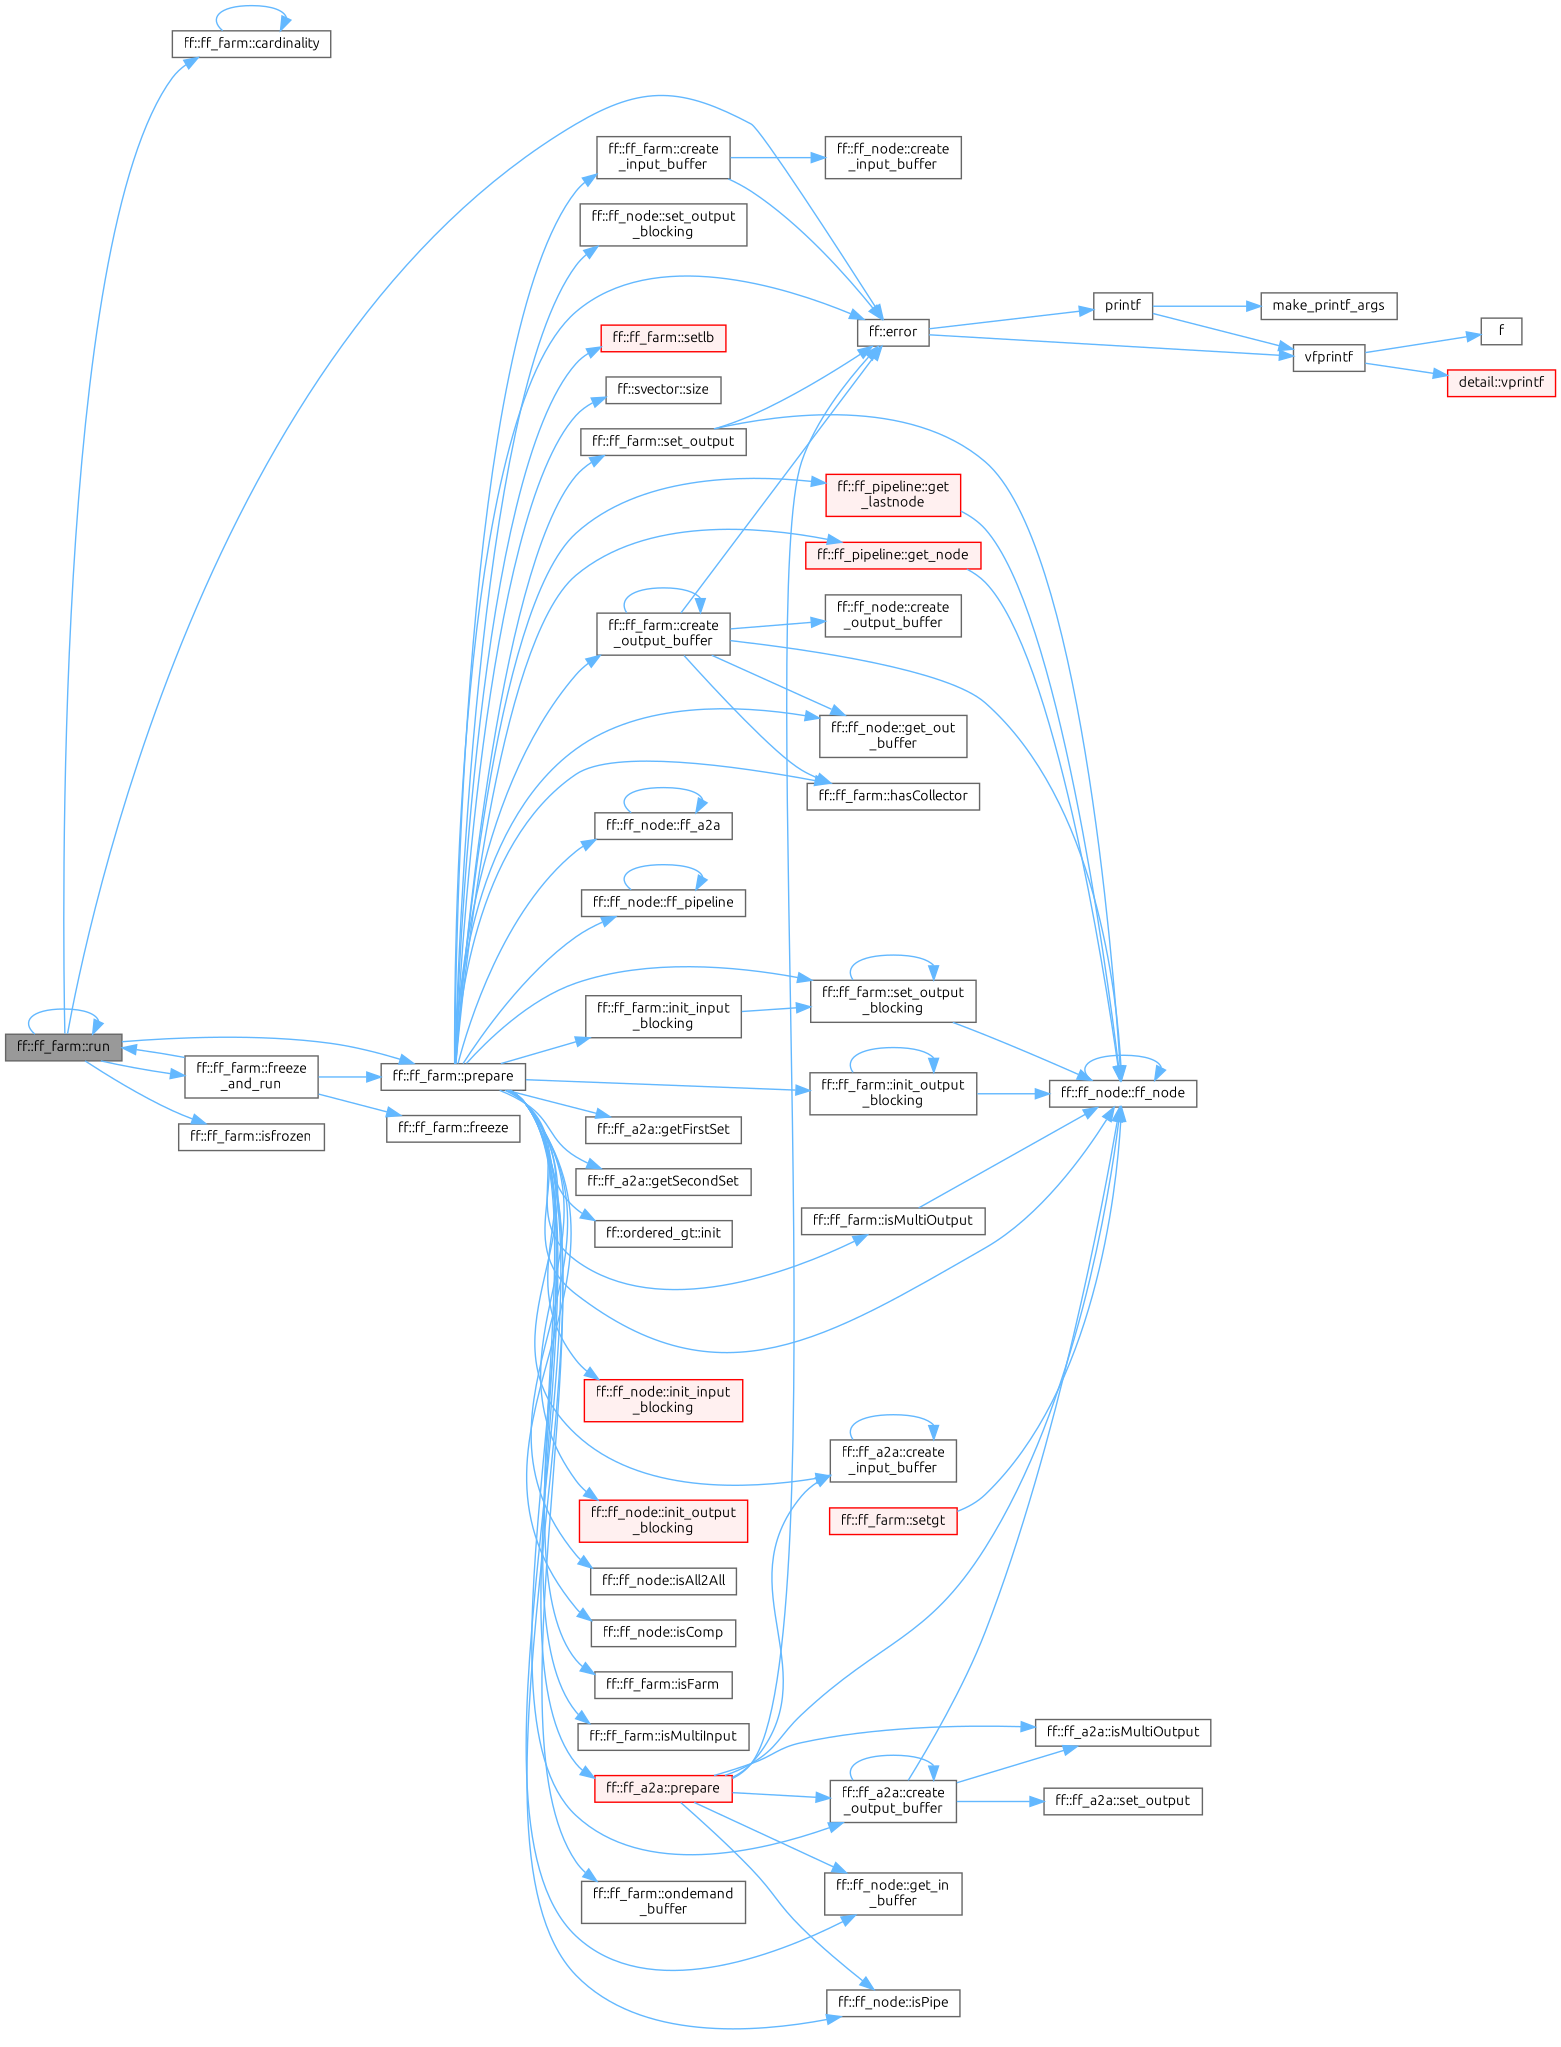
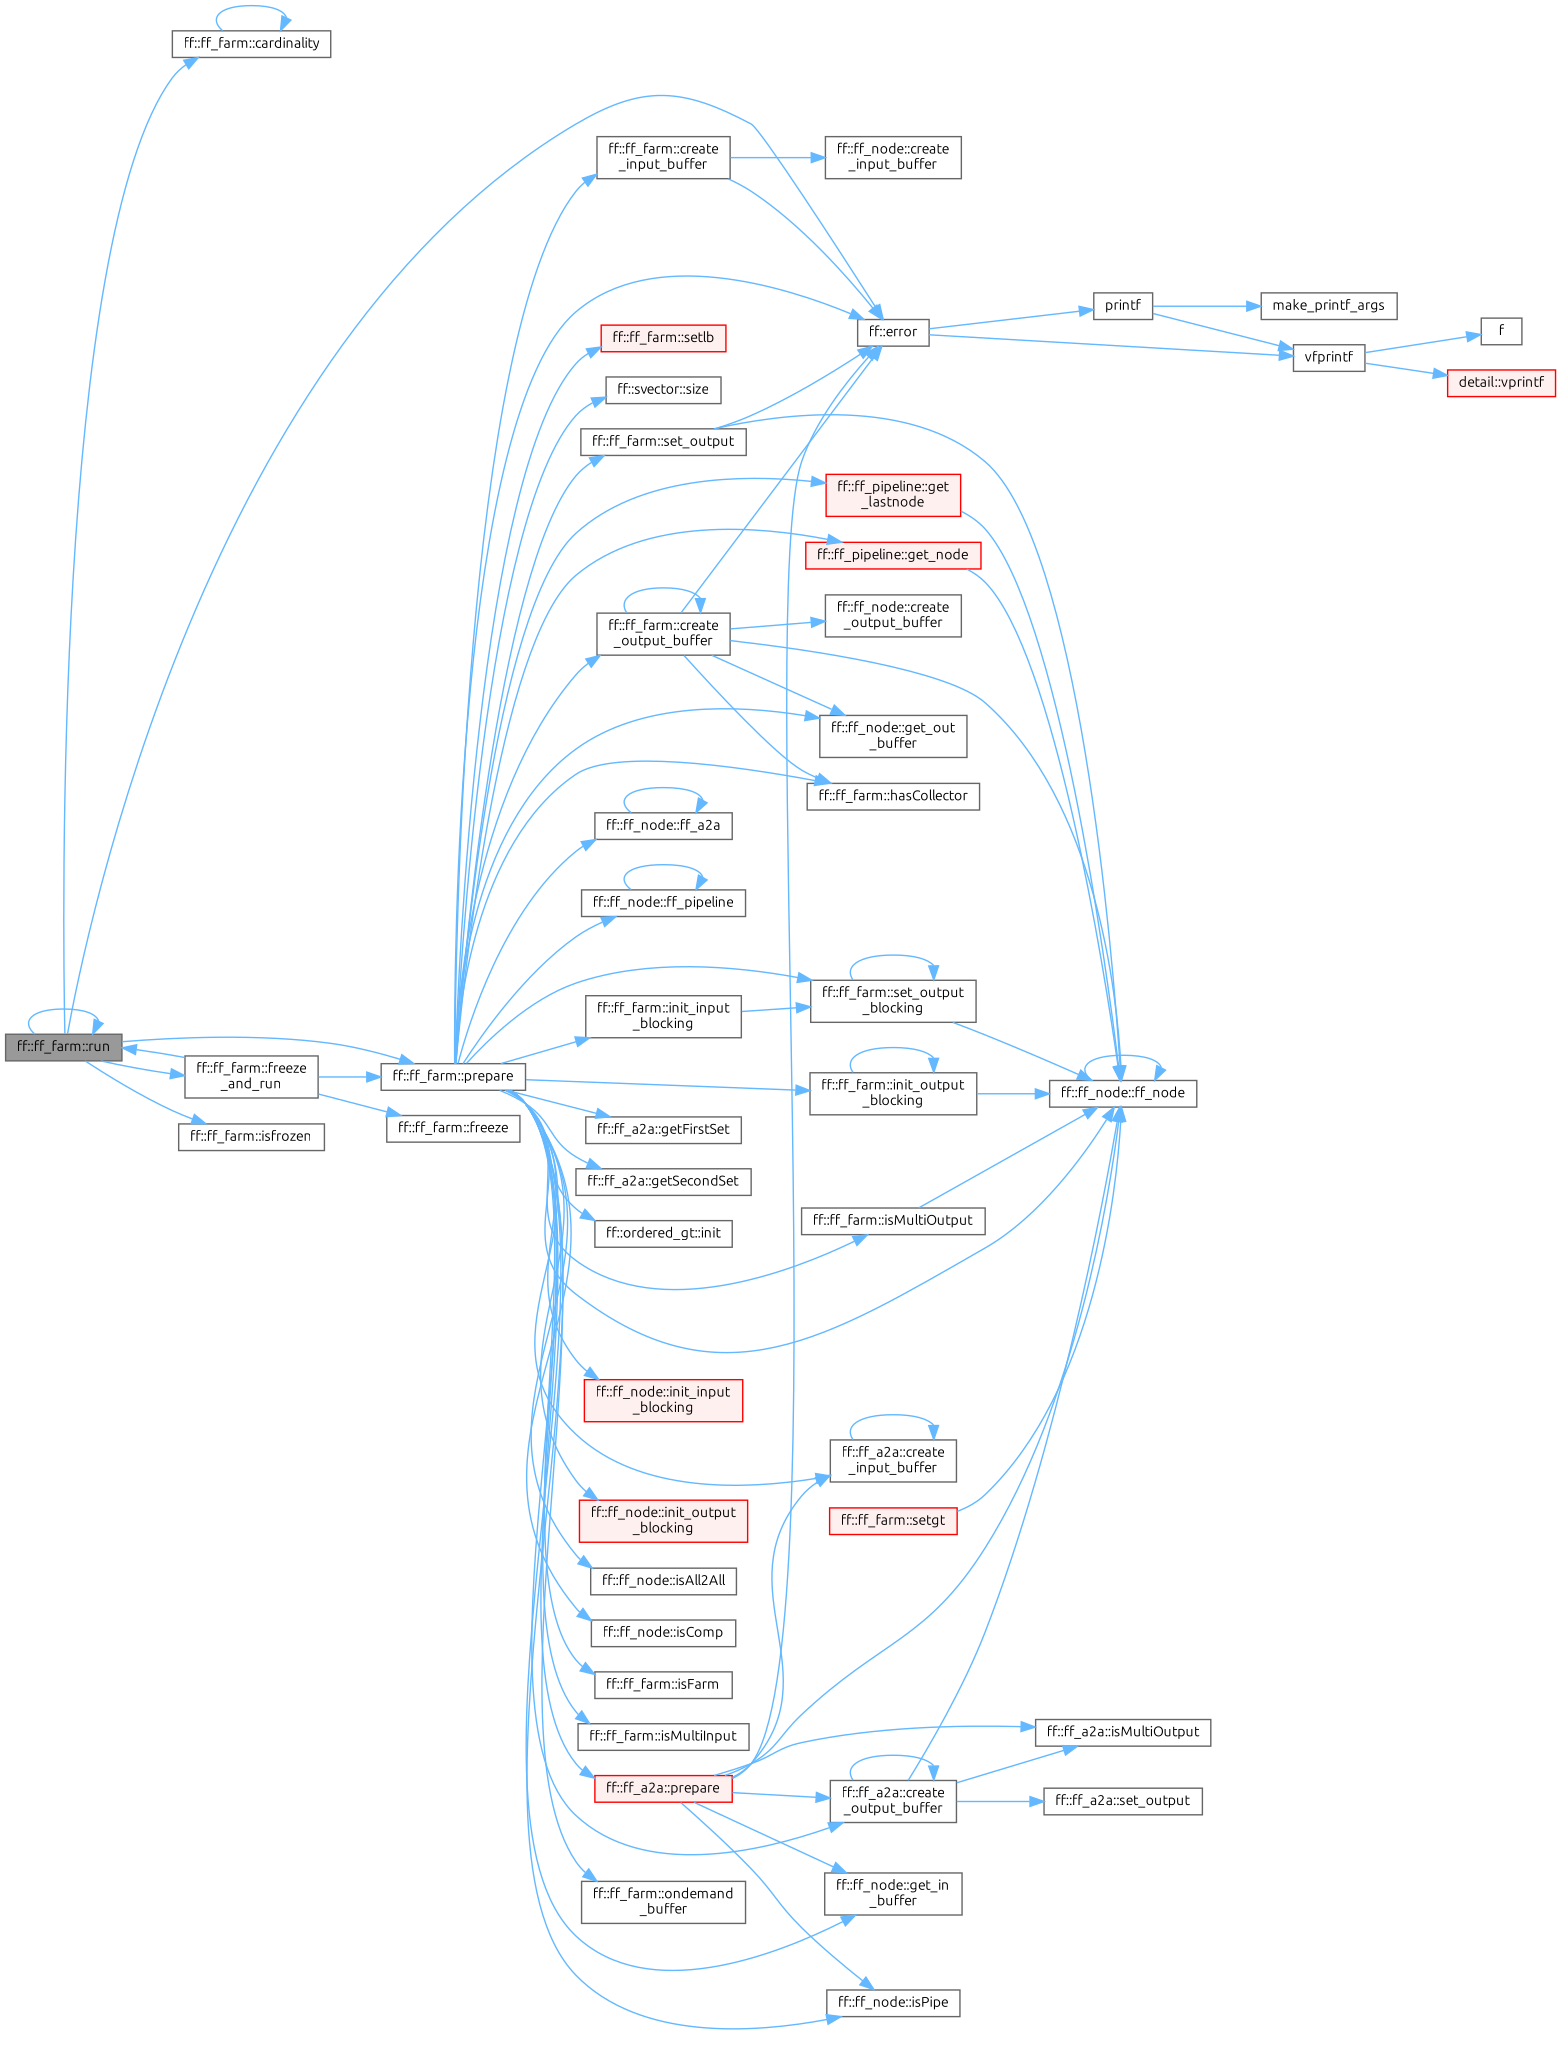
(664, 225) -> none
